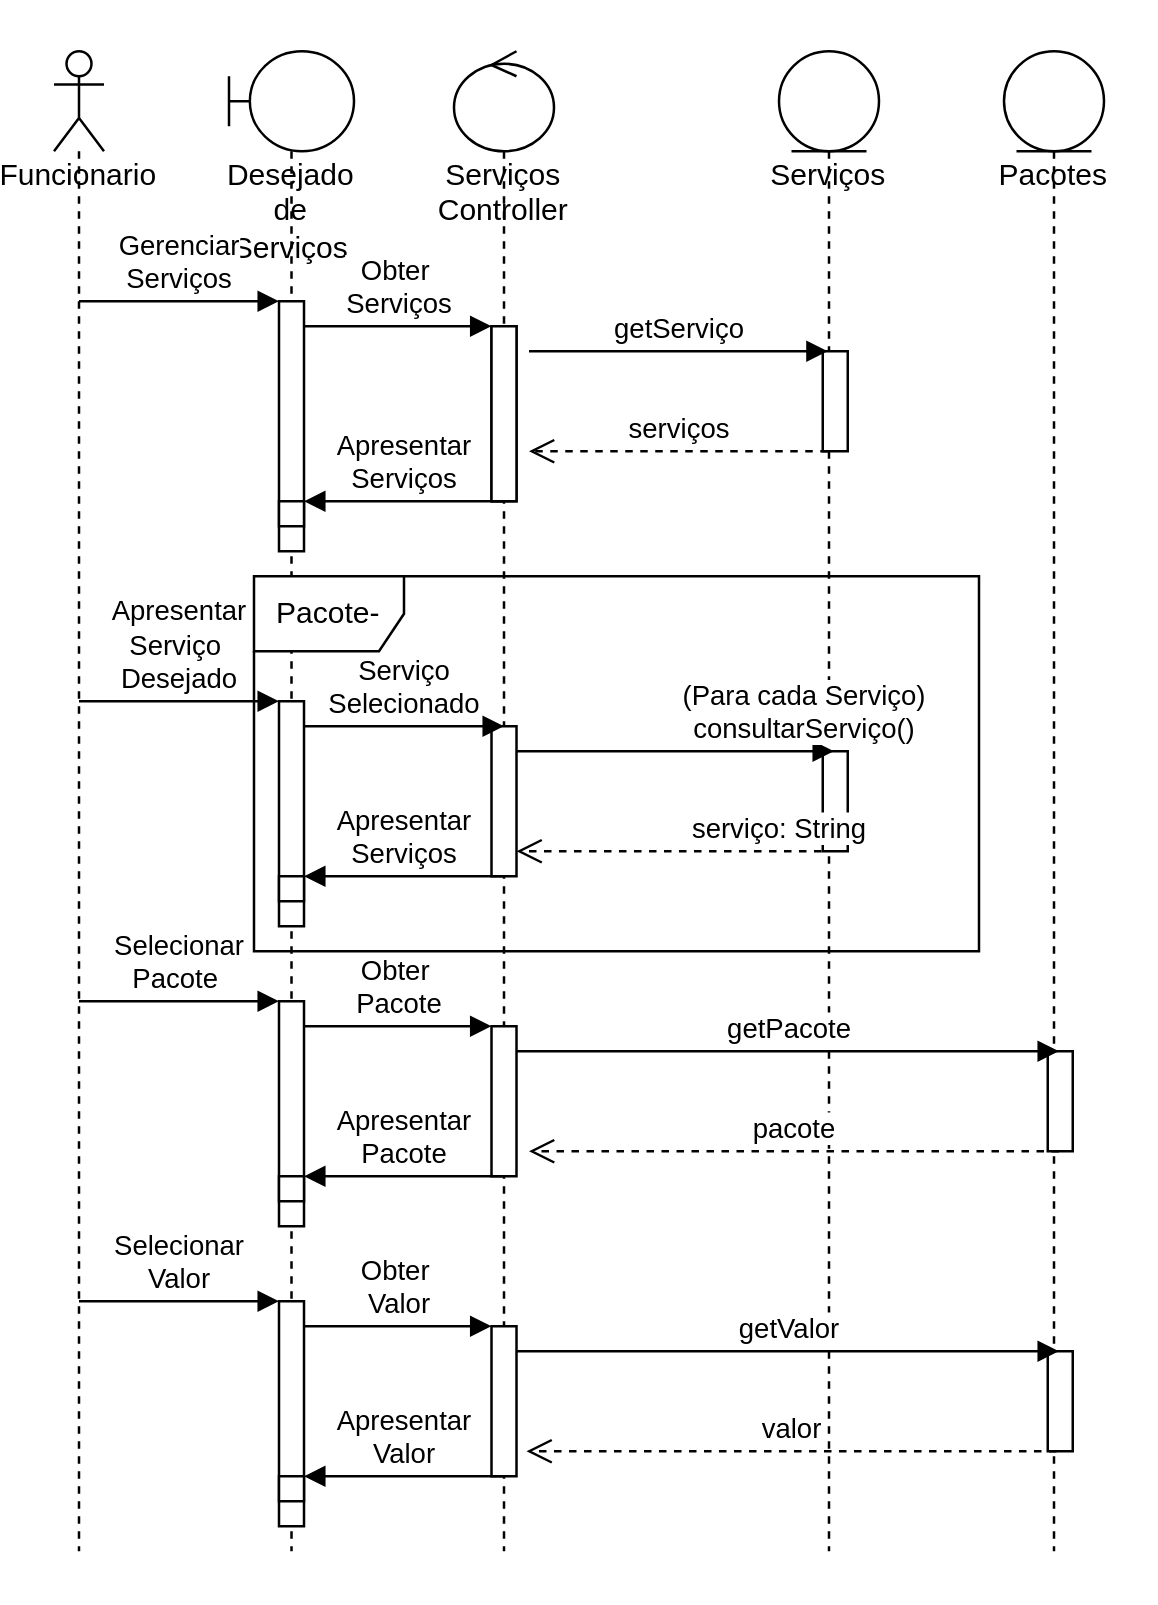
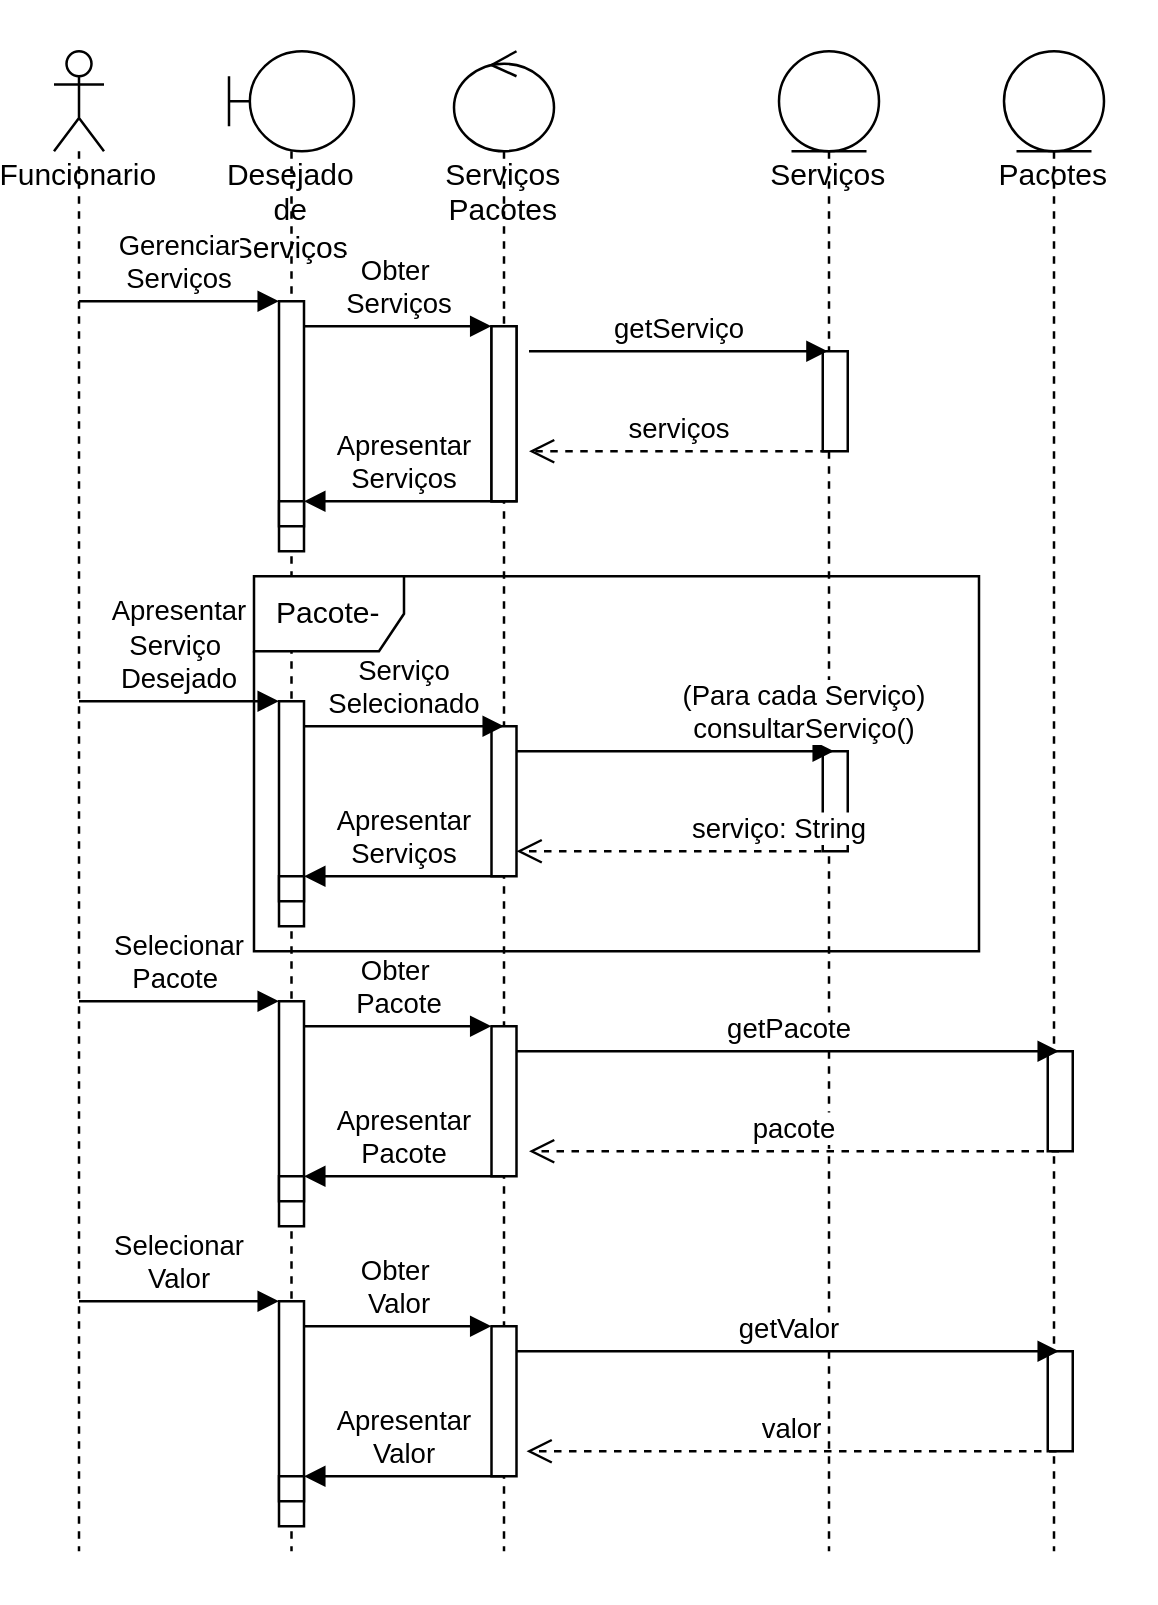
(504, 231) -> (504, 213)
